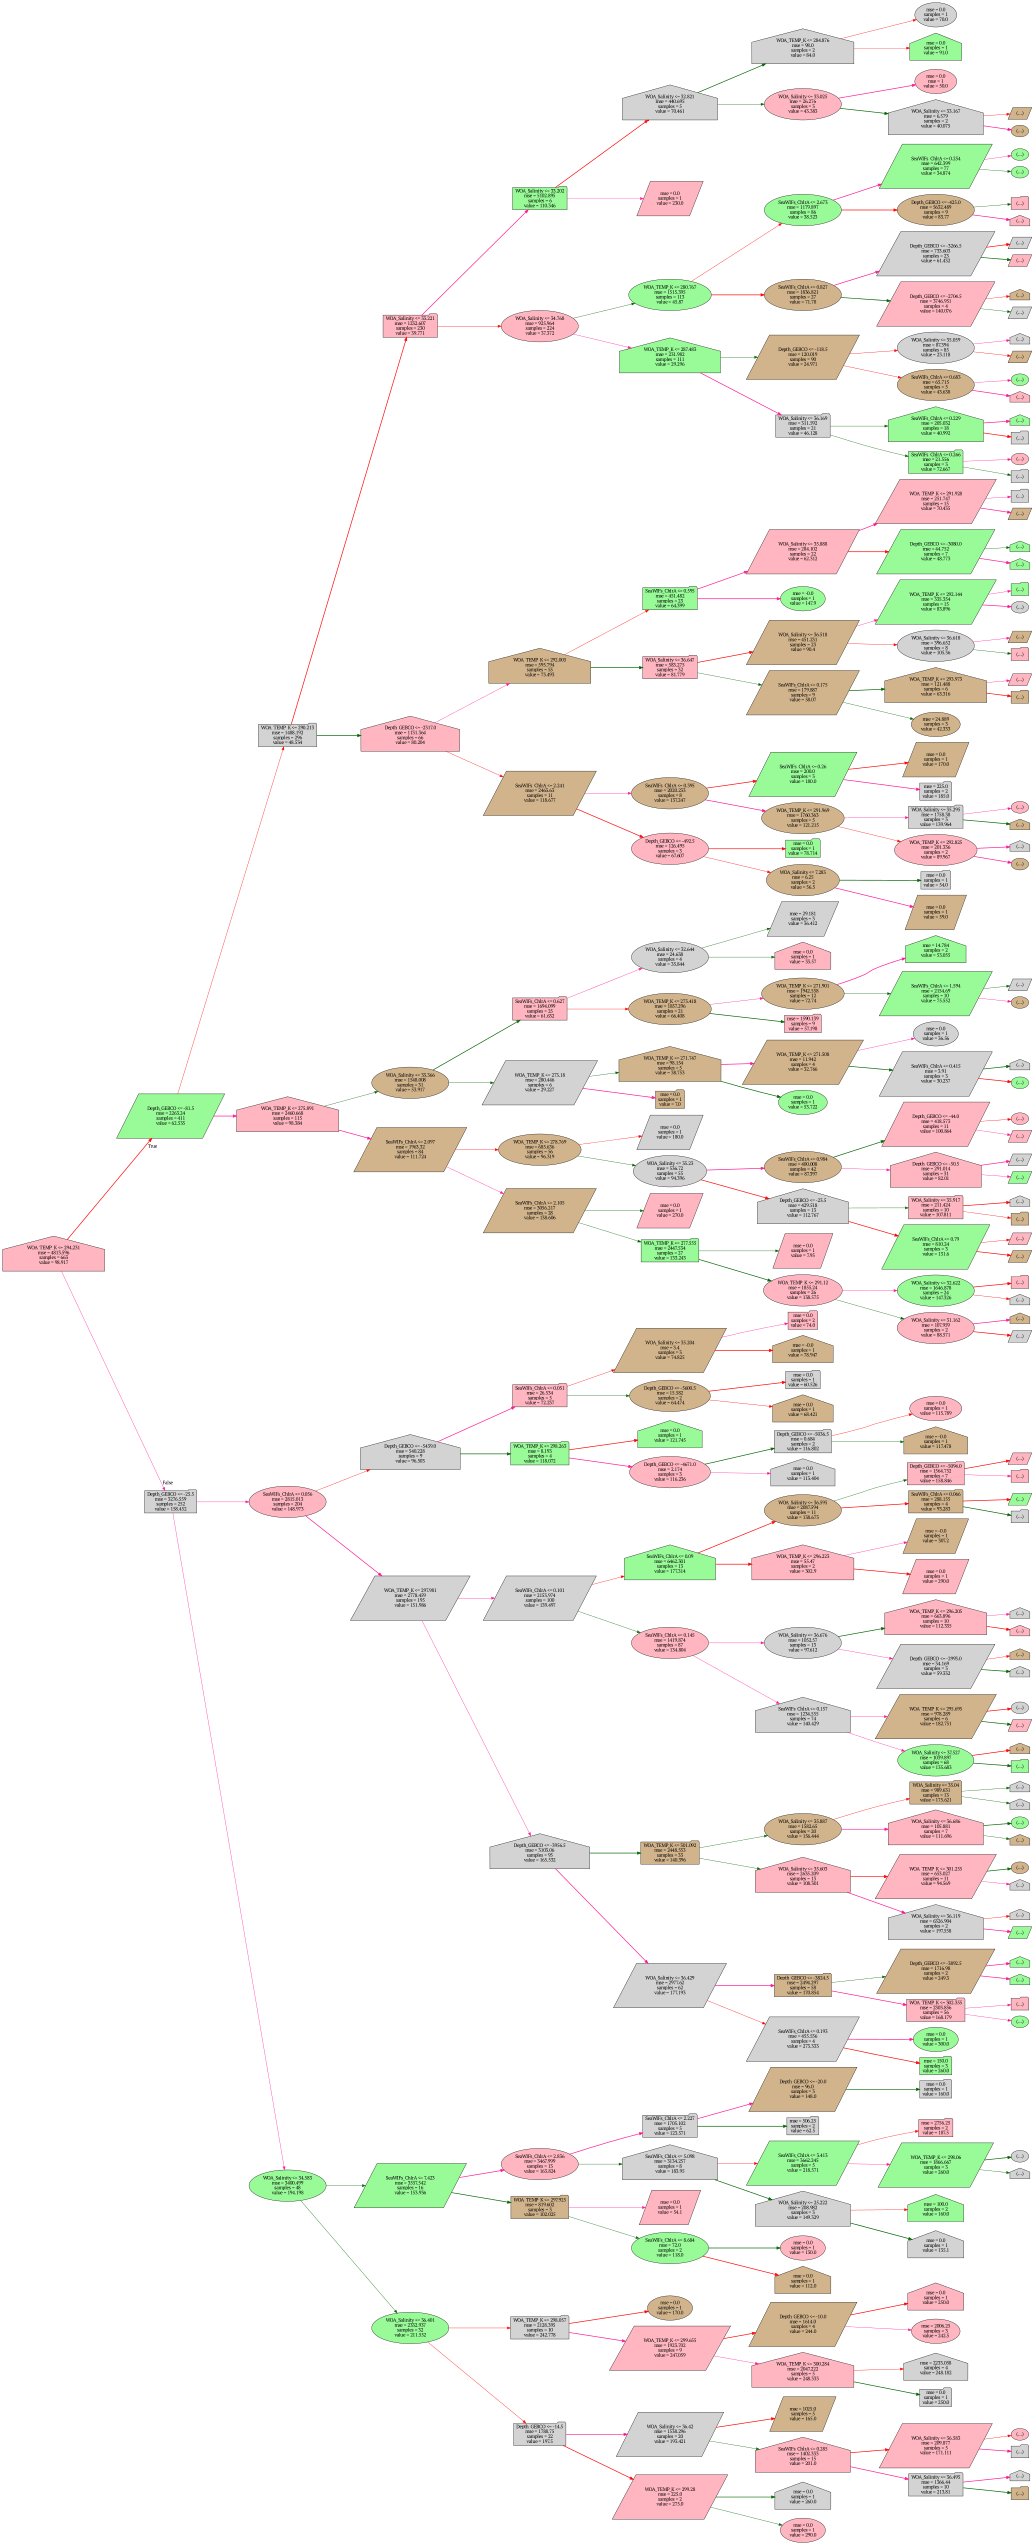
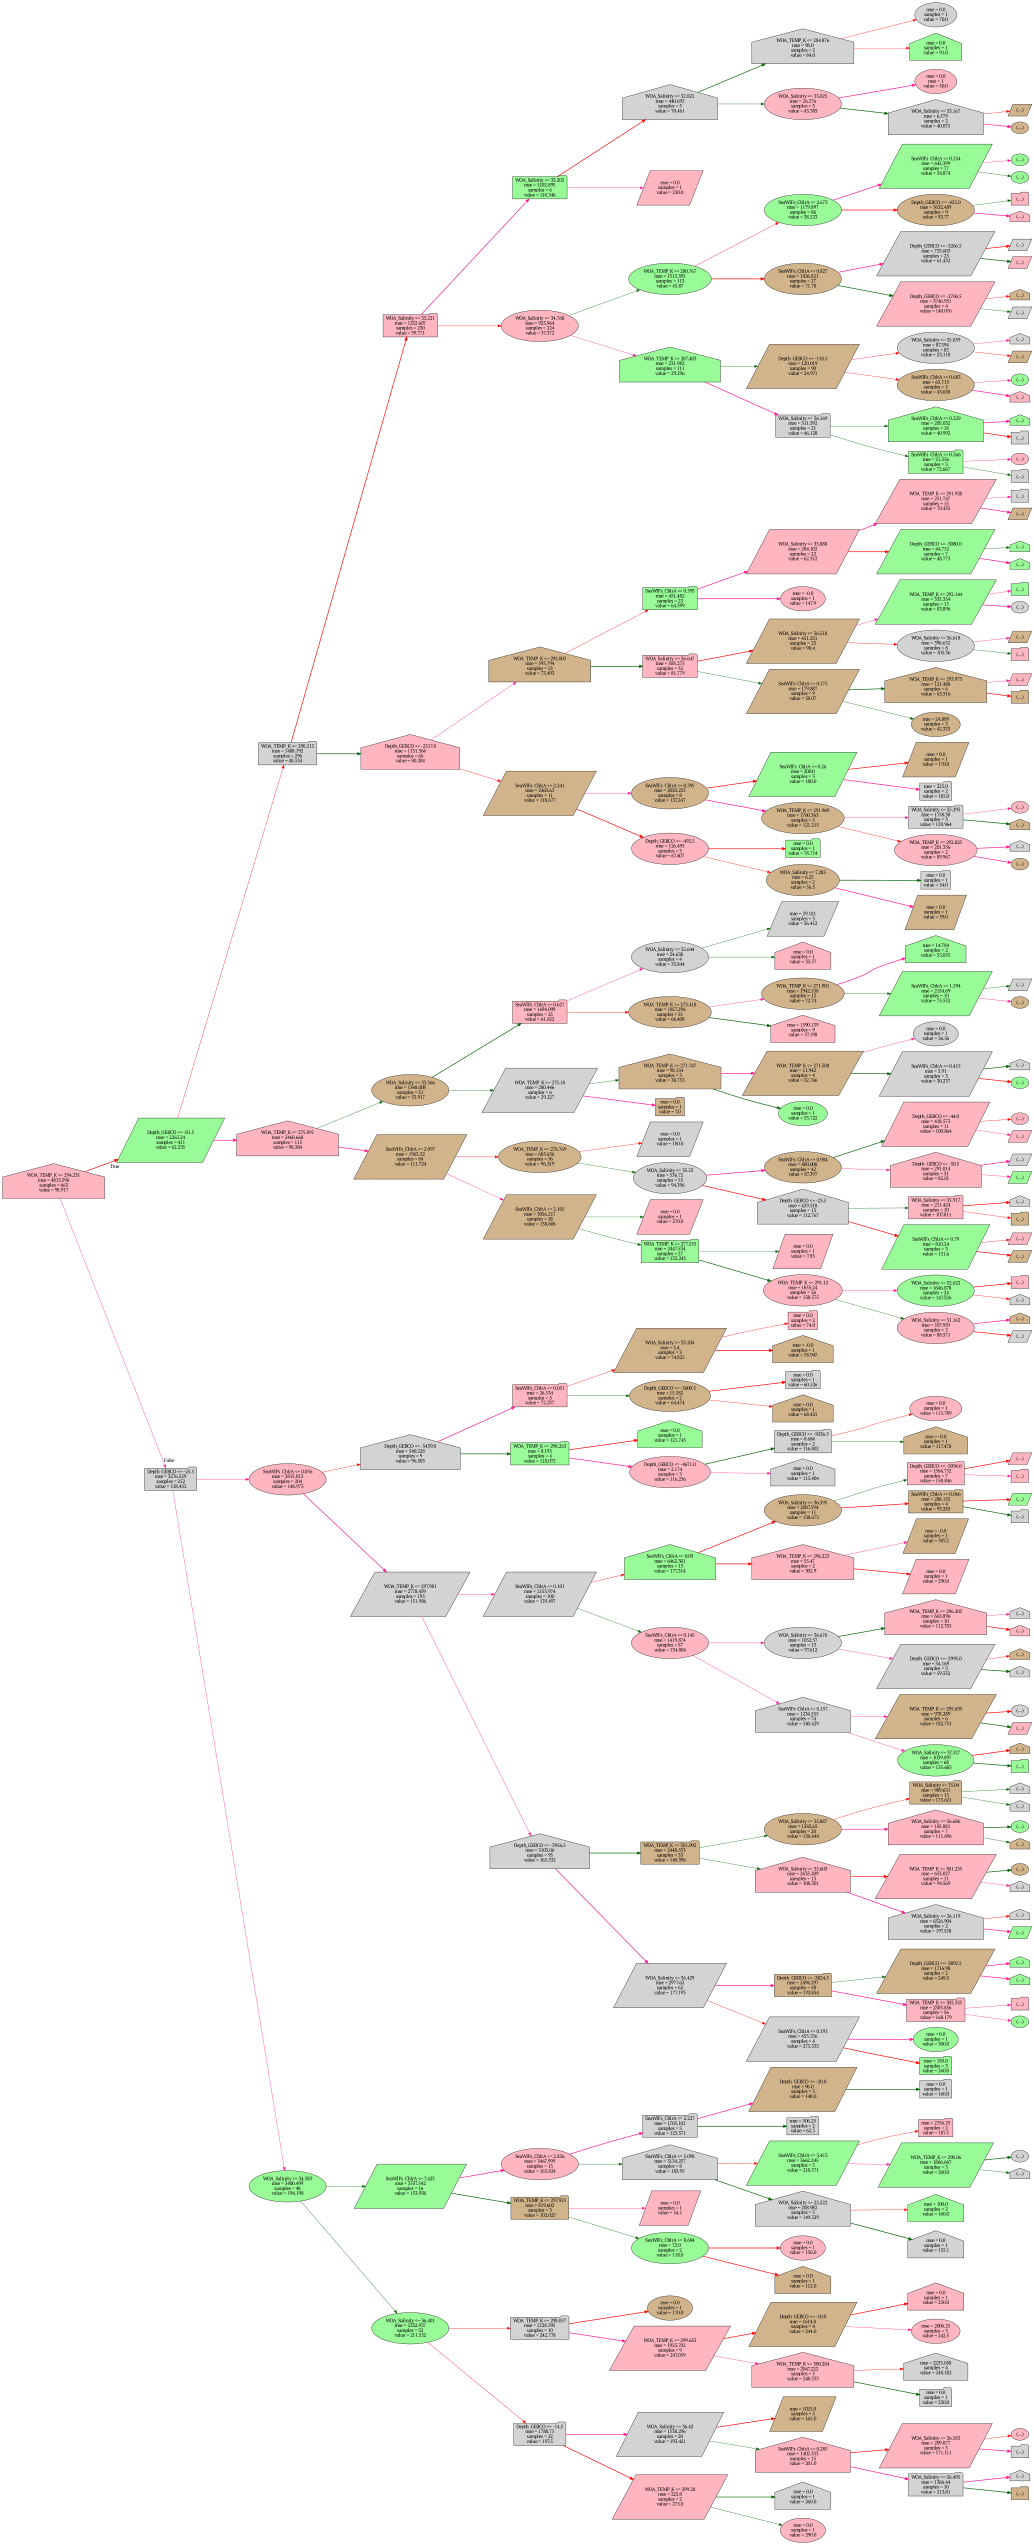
(803, 599) -> (803, 599)
(803, 1024) -> (803, 1030)
(753, 1330) -> (753, 1330)
(743, 2248) -> (743, 2248)
